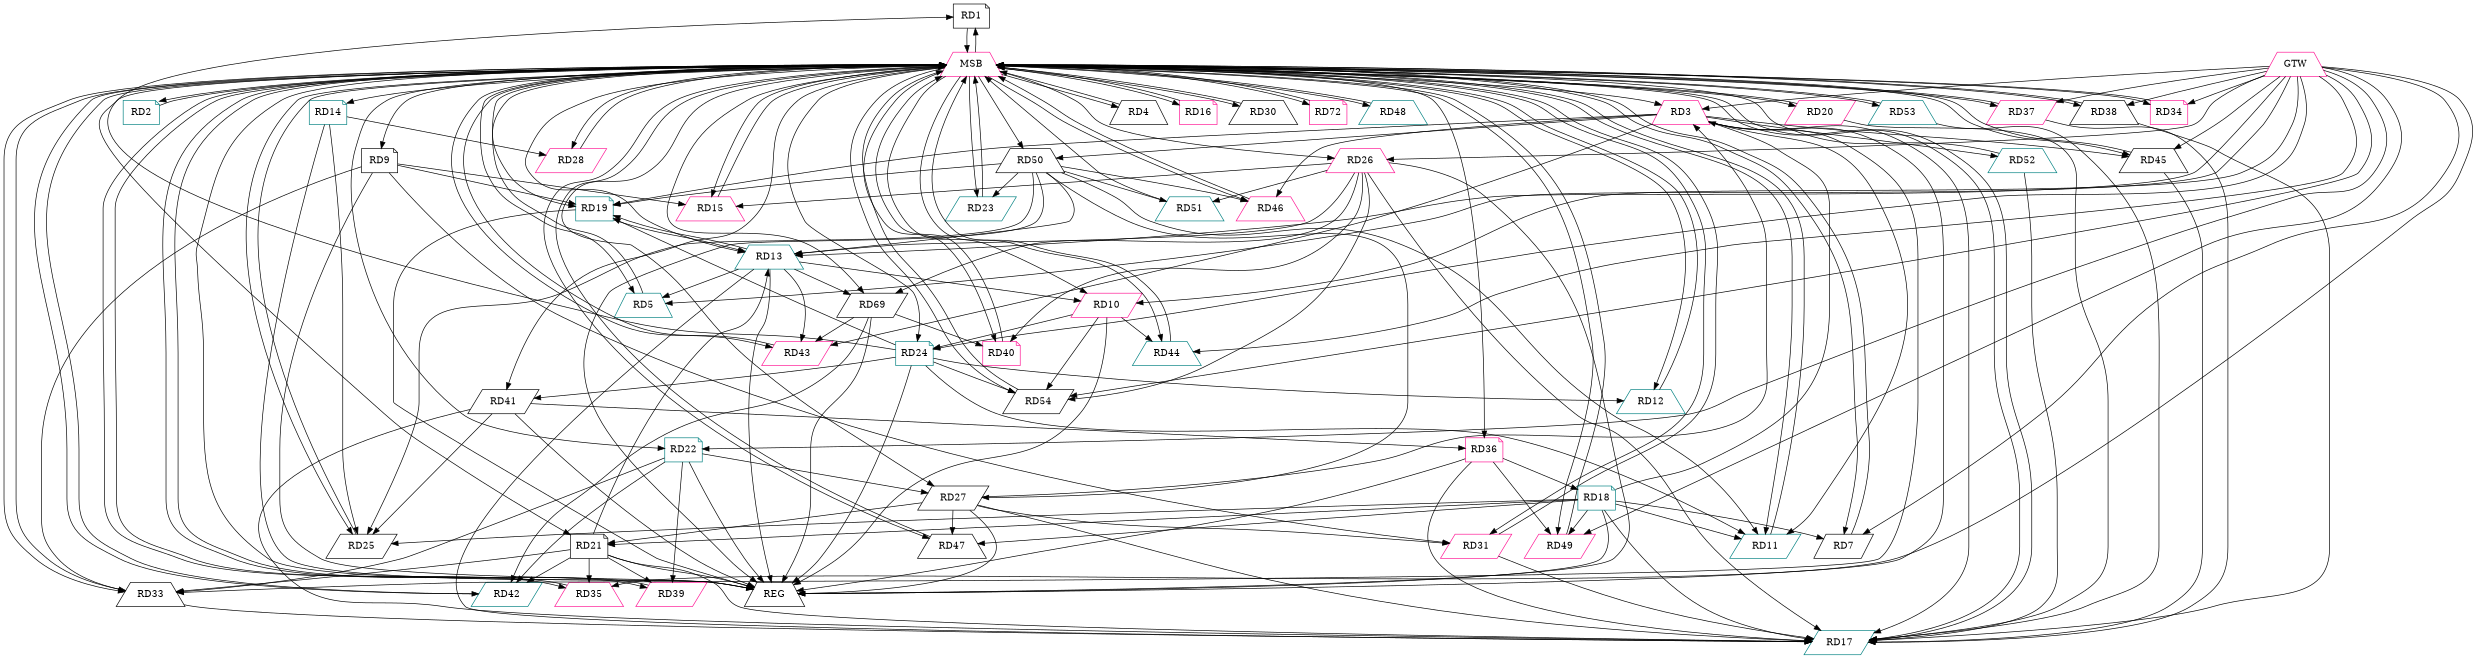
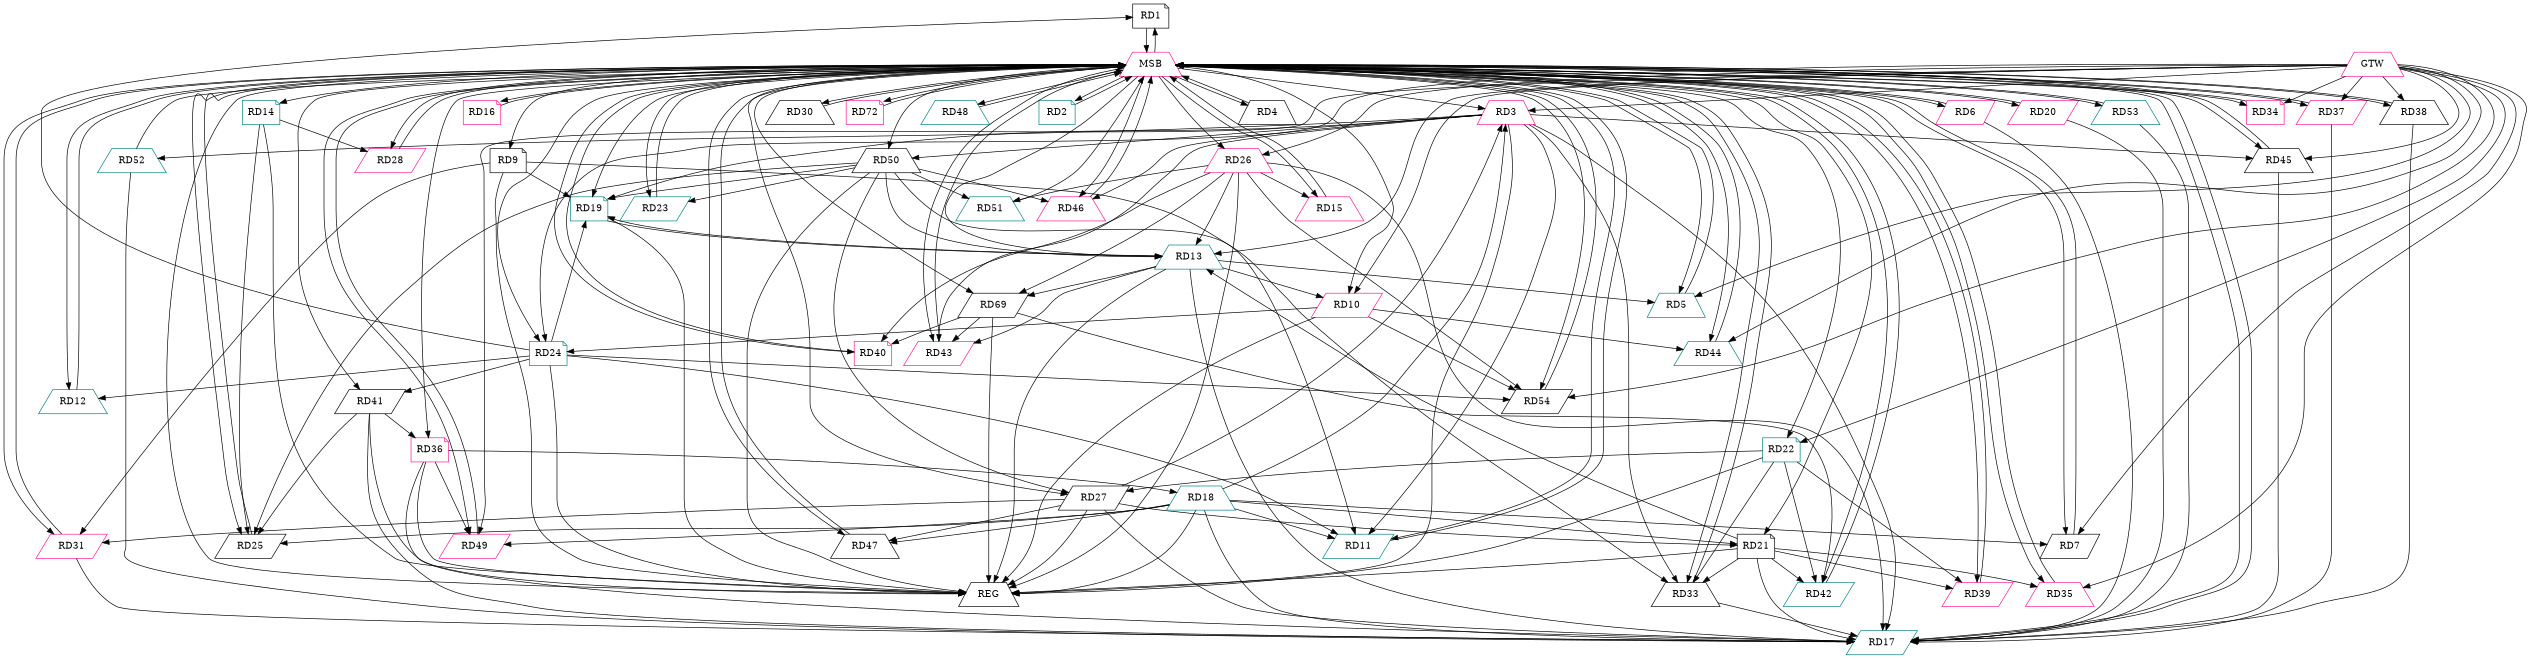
none -> (1965, 112)
(531, 183) -> none
(1597, 498) -> (1201, 498)
